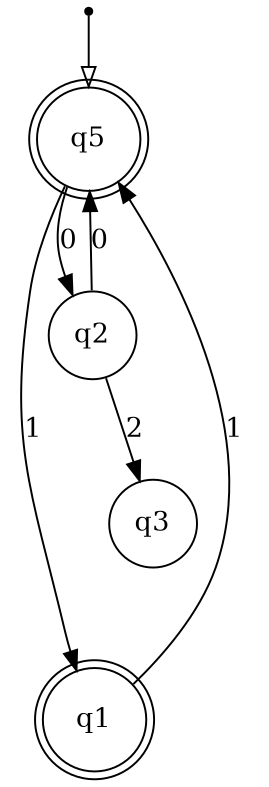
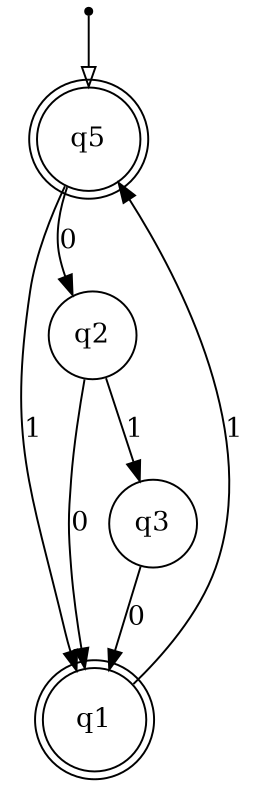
(91, 251) -> (69, 514)
(136, 429) -> (136, 429)
none -> (128, 609)
